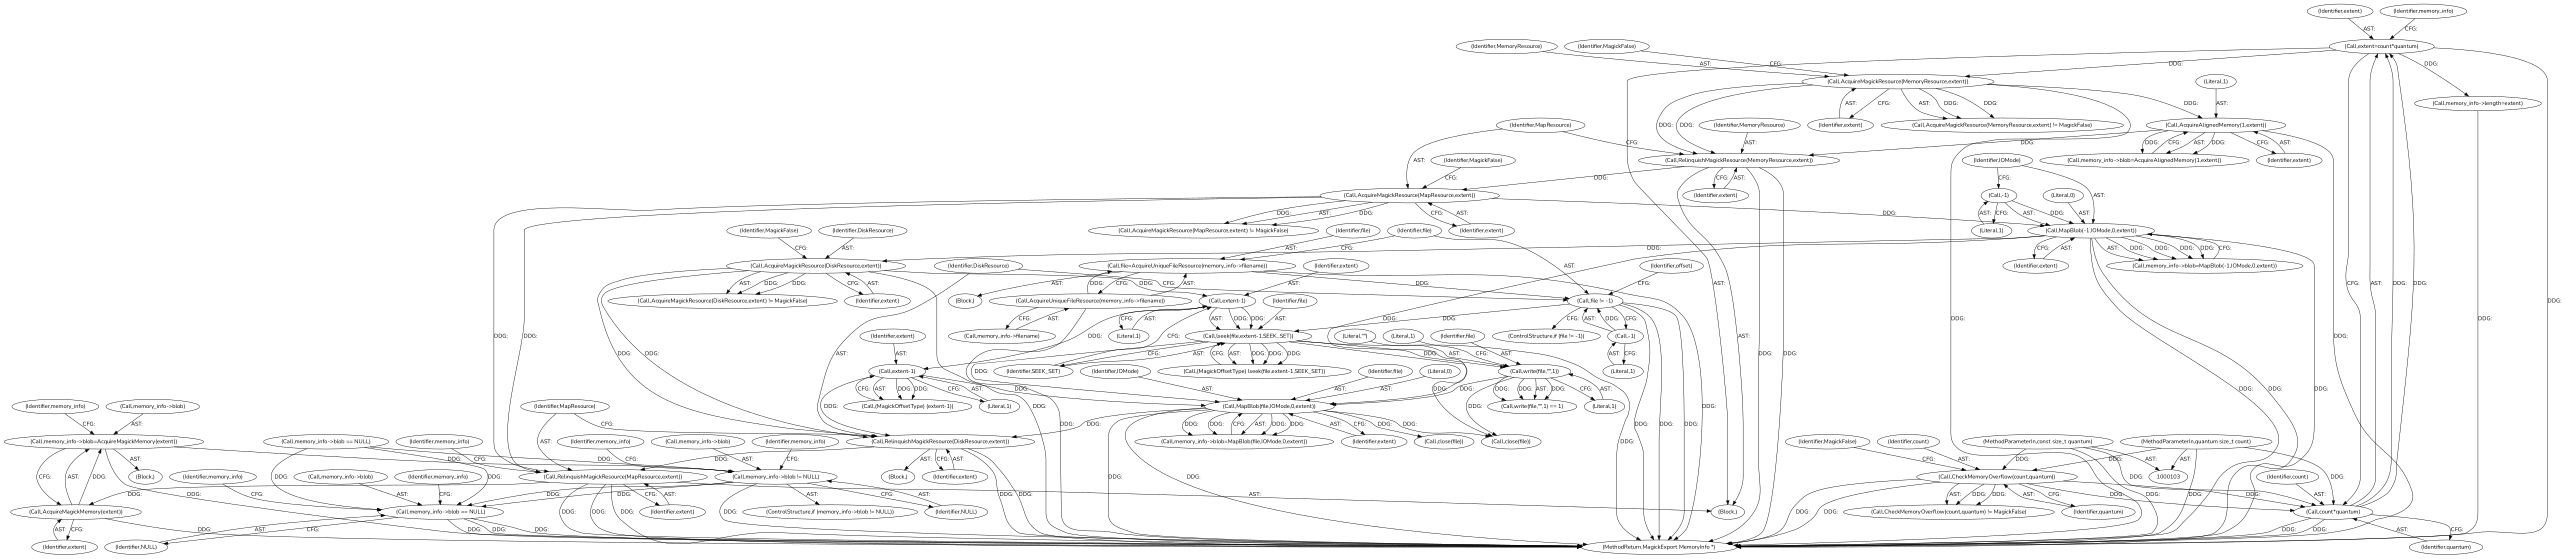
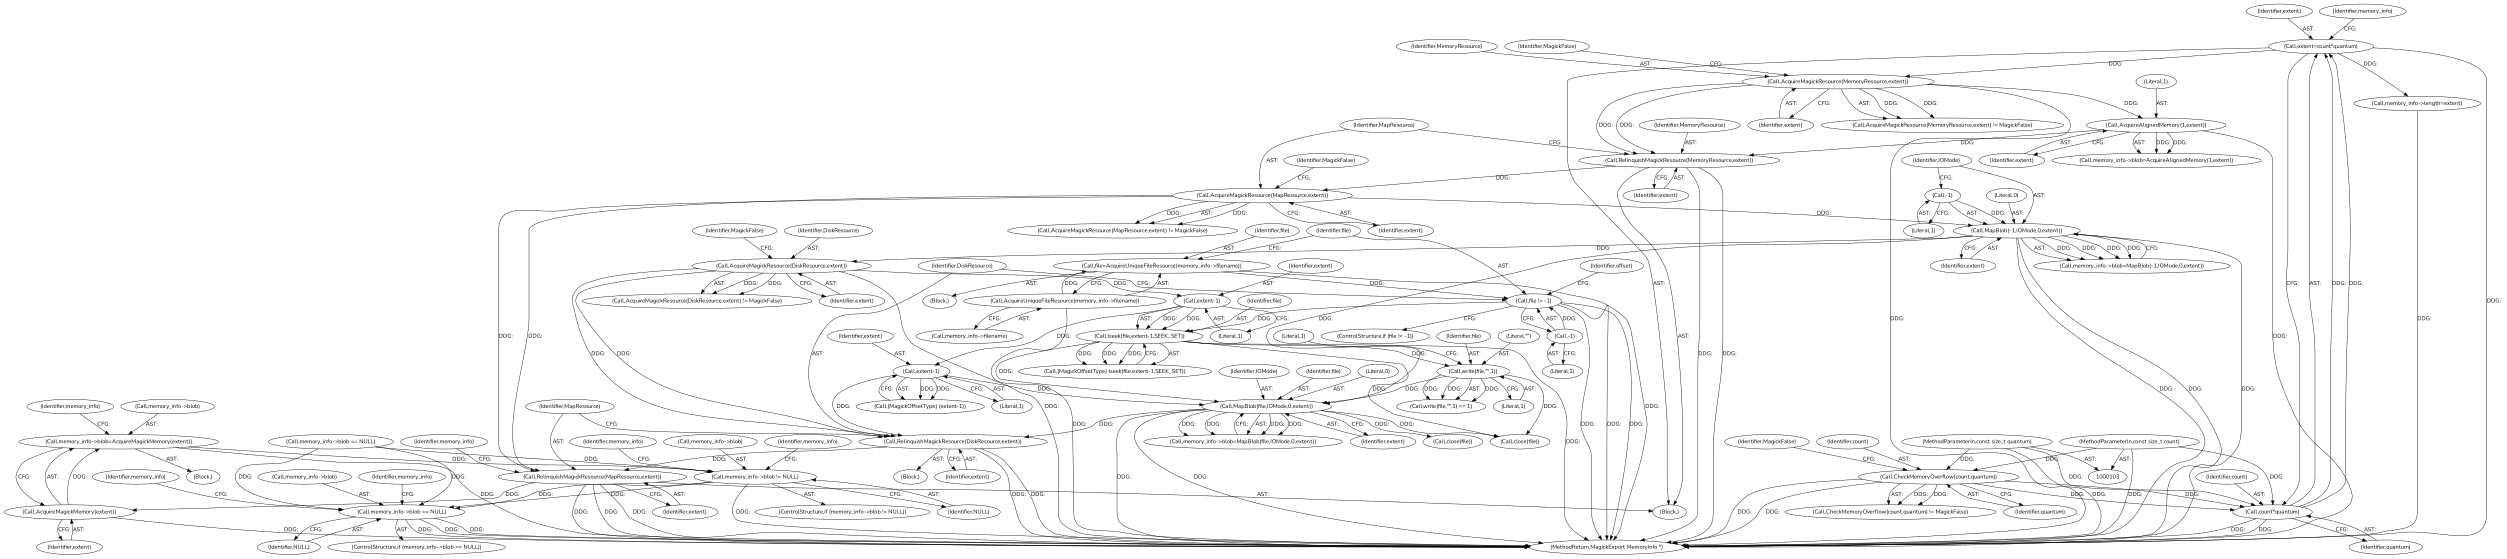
(2167, 141) -> none
(1033, 371) -> none
(2196, 442) -> (2129, 442)
none -> (417, 547)
